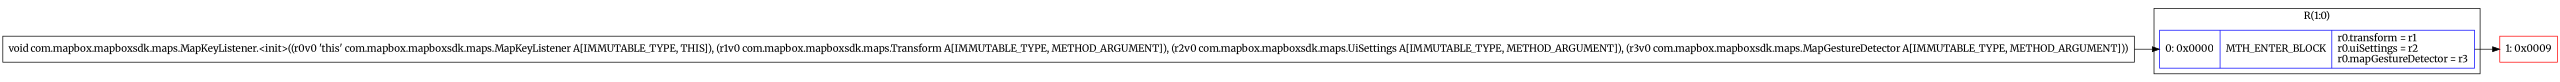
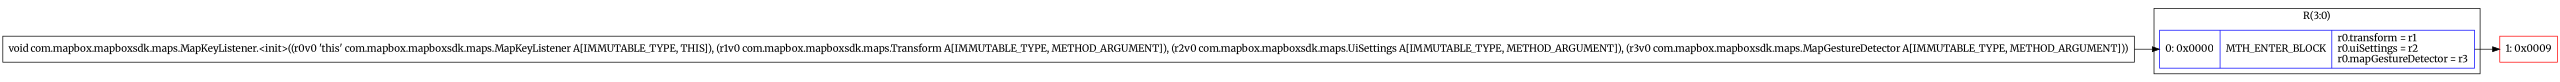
(2317, 17) -> (2317, 17)
